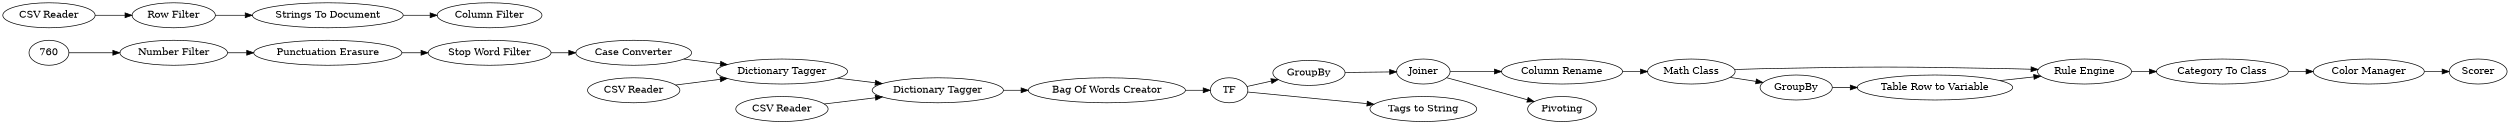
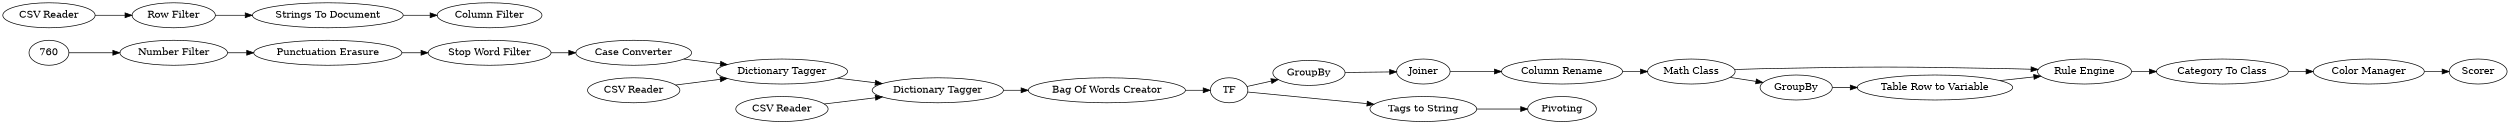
(1487, 89) -> (1499, 109)
